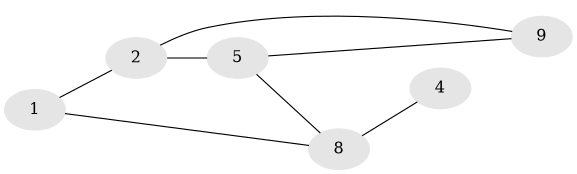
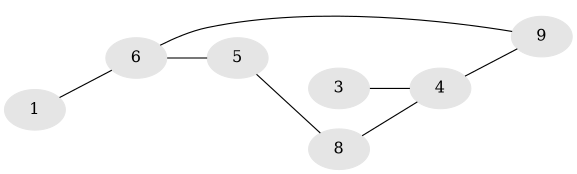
(390, 47) -> (491, 62)
(136, 58) -> (136, 58)
none -> (339, 88)
(187, 130) -> none
